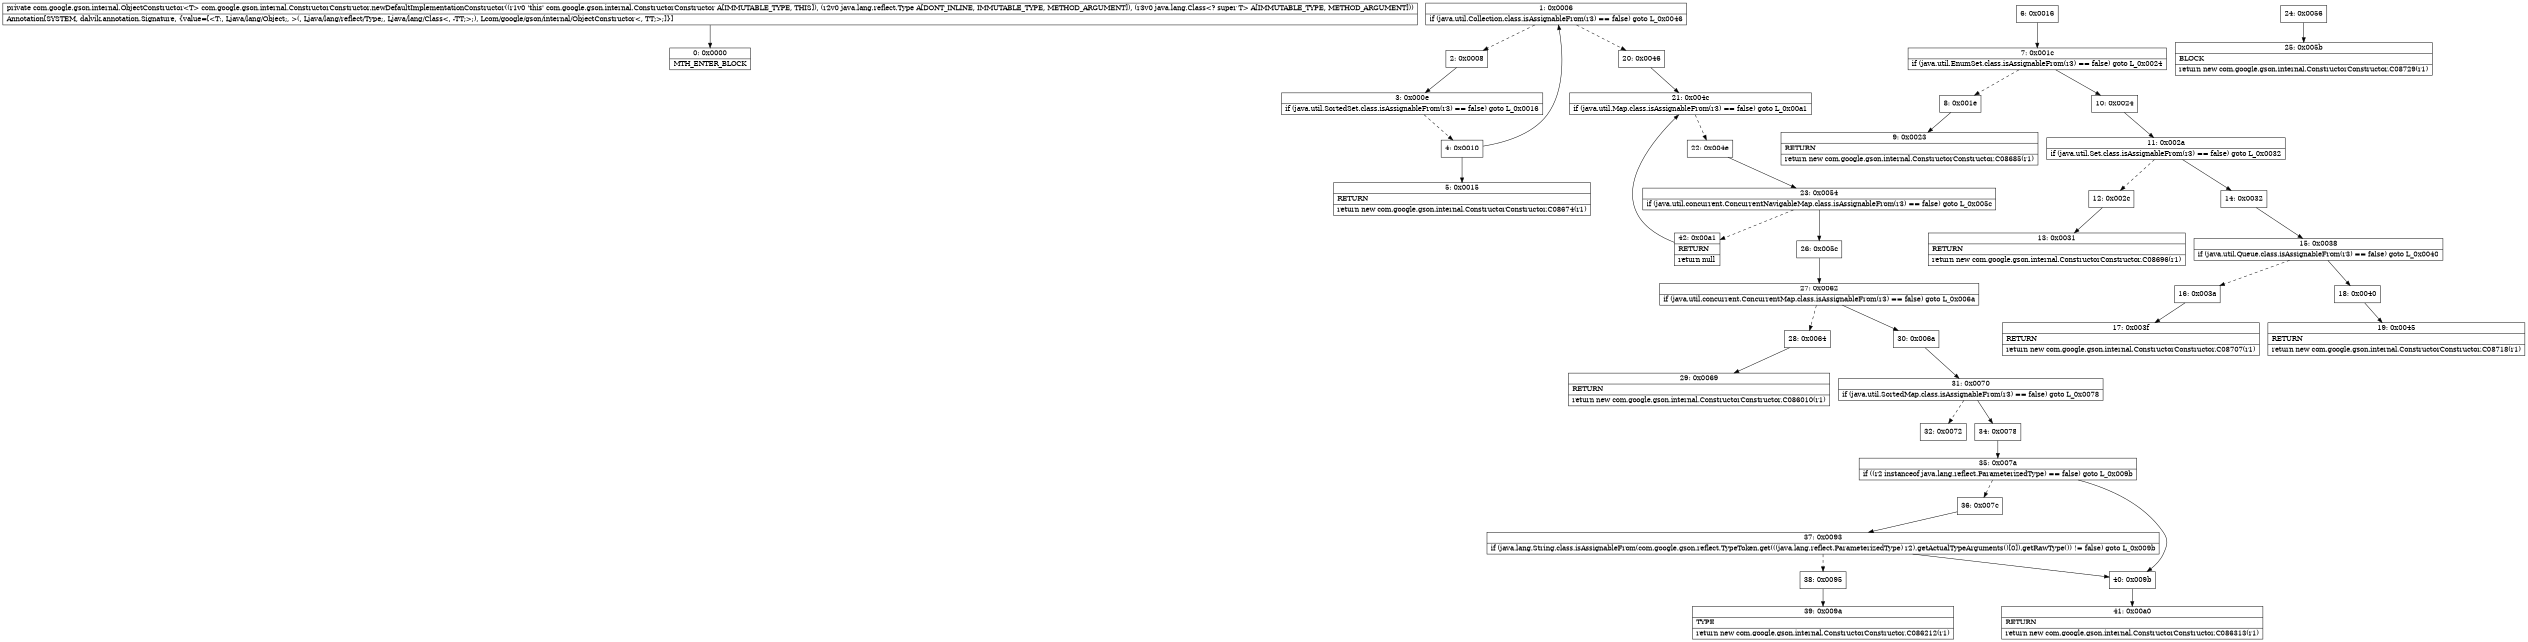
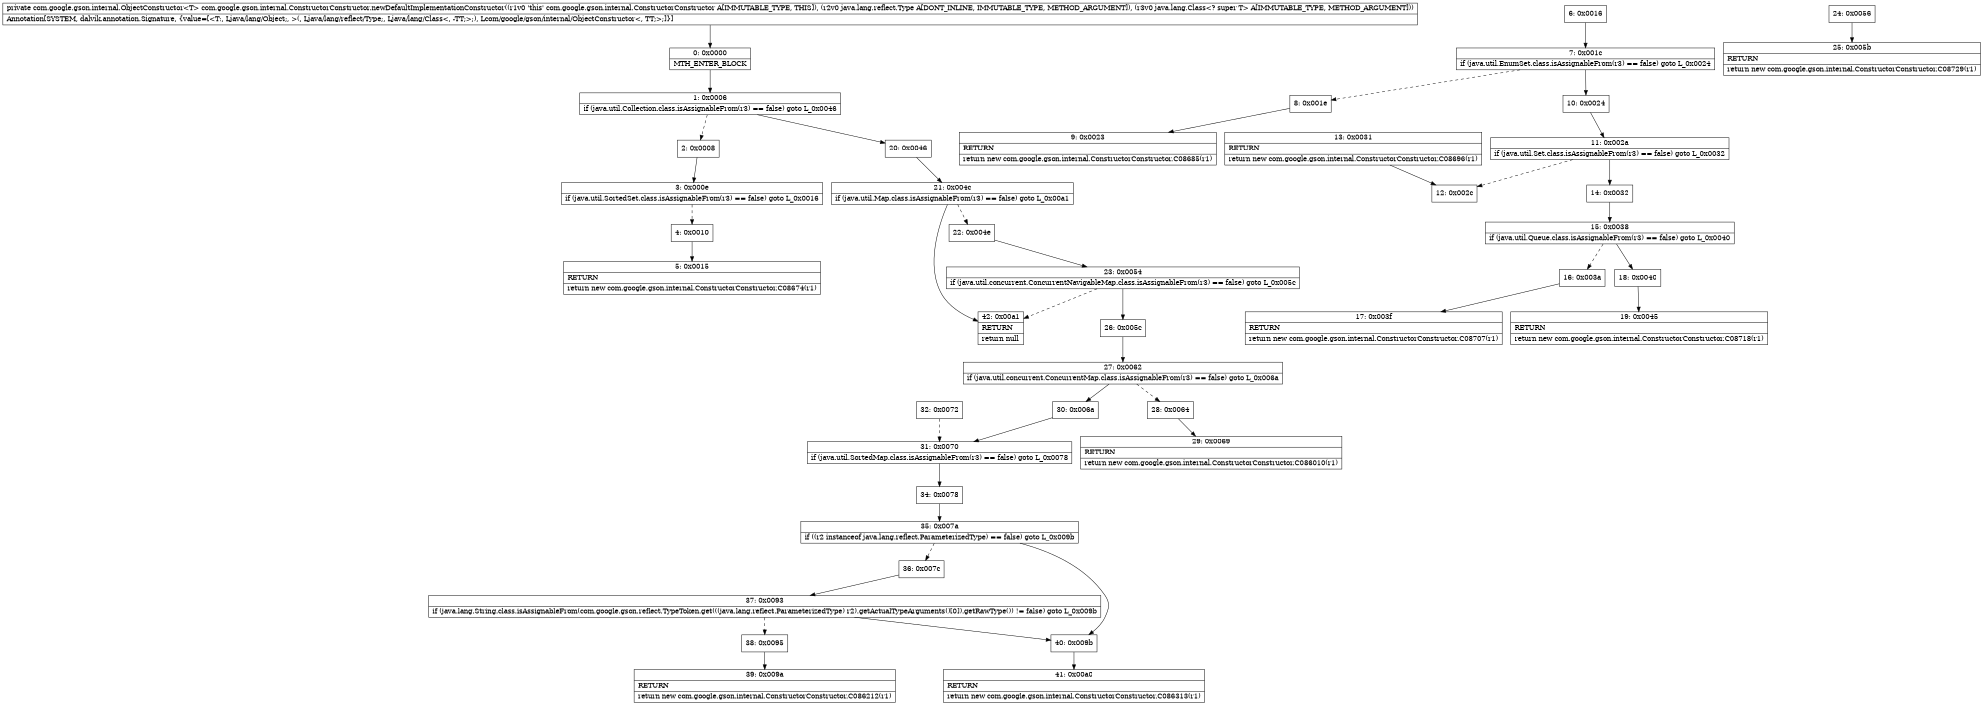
(1599, 37) -> (819, 128)
(2191, 59) -> (1743, 59)
(1551, 108) -> (710, 79)
(1634, 184) -> (934, 270)
(2090, 219) -> (1411, 174)
(1958, 410) -> (940, 428)
(1705, 622) -> (653, 686)
